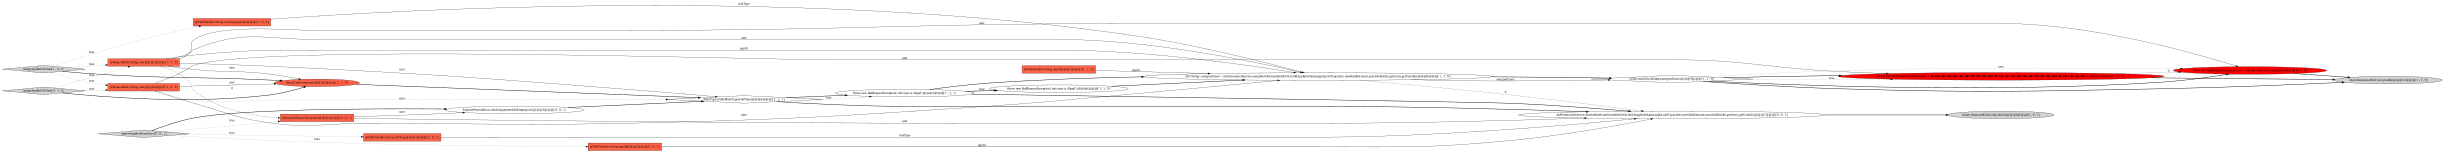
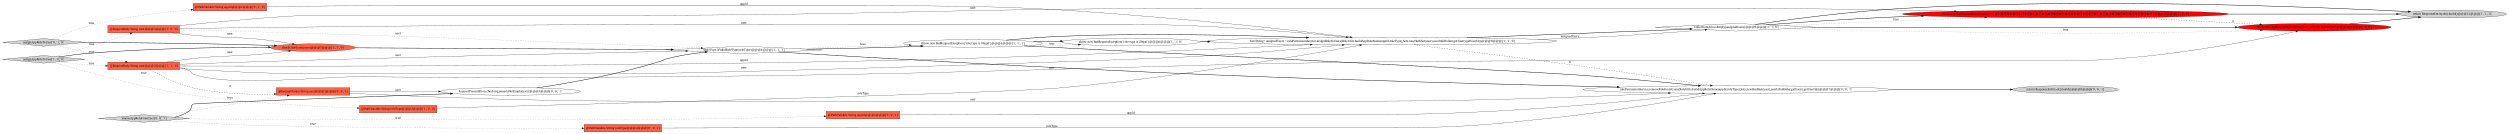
(95, 91) -> (120, 19)
